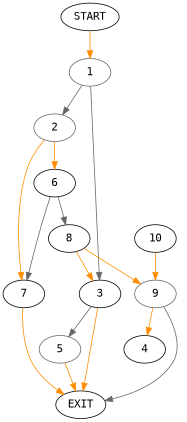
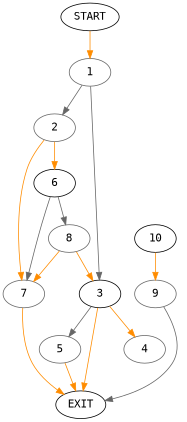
(69, 239) -> (69, 239)
(109, 264) -> (49, 263)
(24, 294) -> (24, 294)
(151, 318) -> (120, 319)
(145, 349) -> (145, 349)
